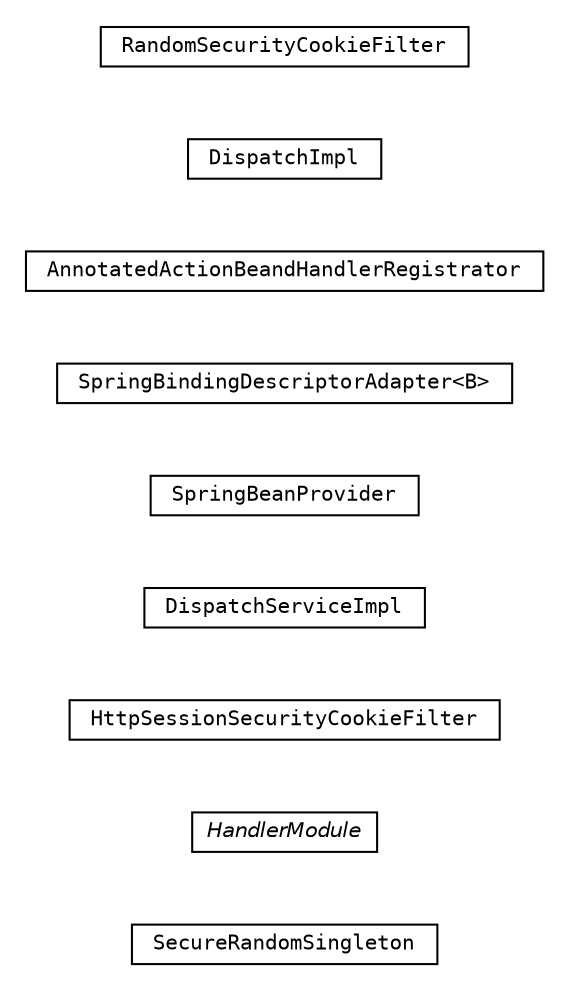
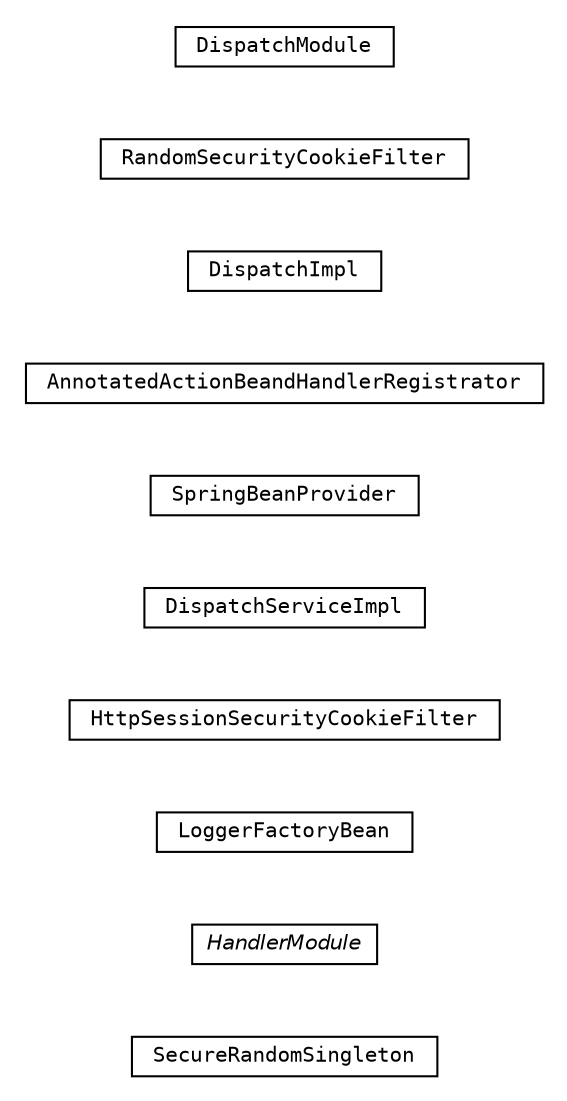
none -> (284, 46)
(284, 382) -> none
none -> (284, 831)
